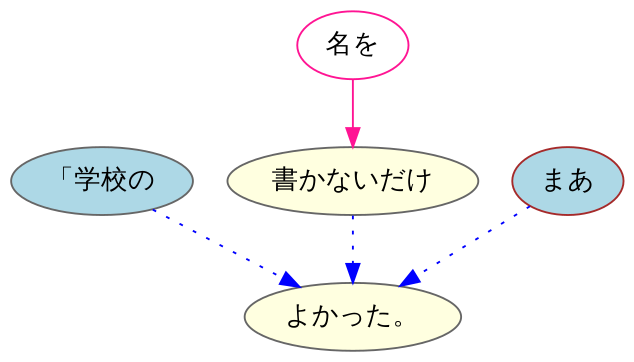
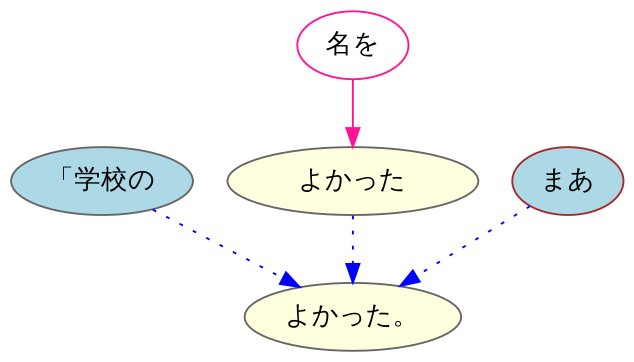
(353, 181) -> (353, 181)
